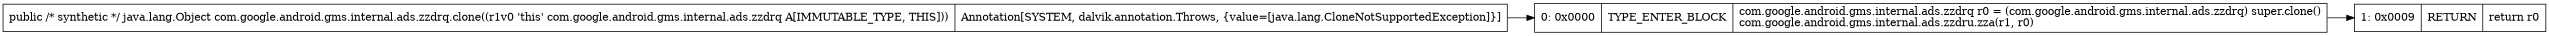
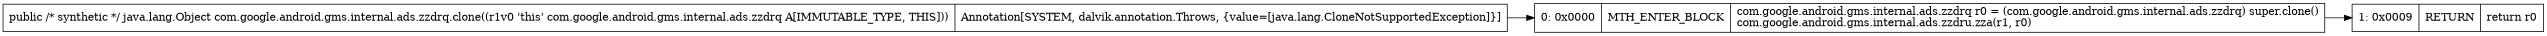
(1667, 17) -> (1666, 17)
